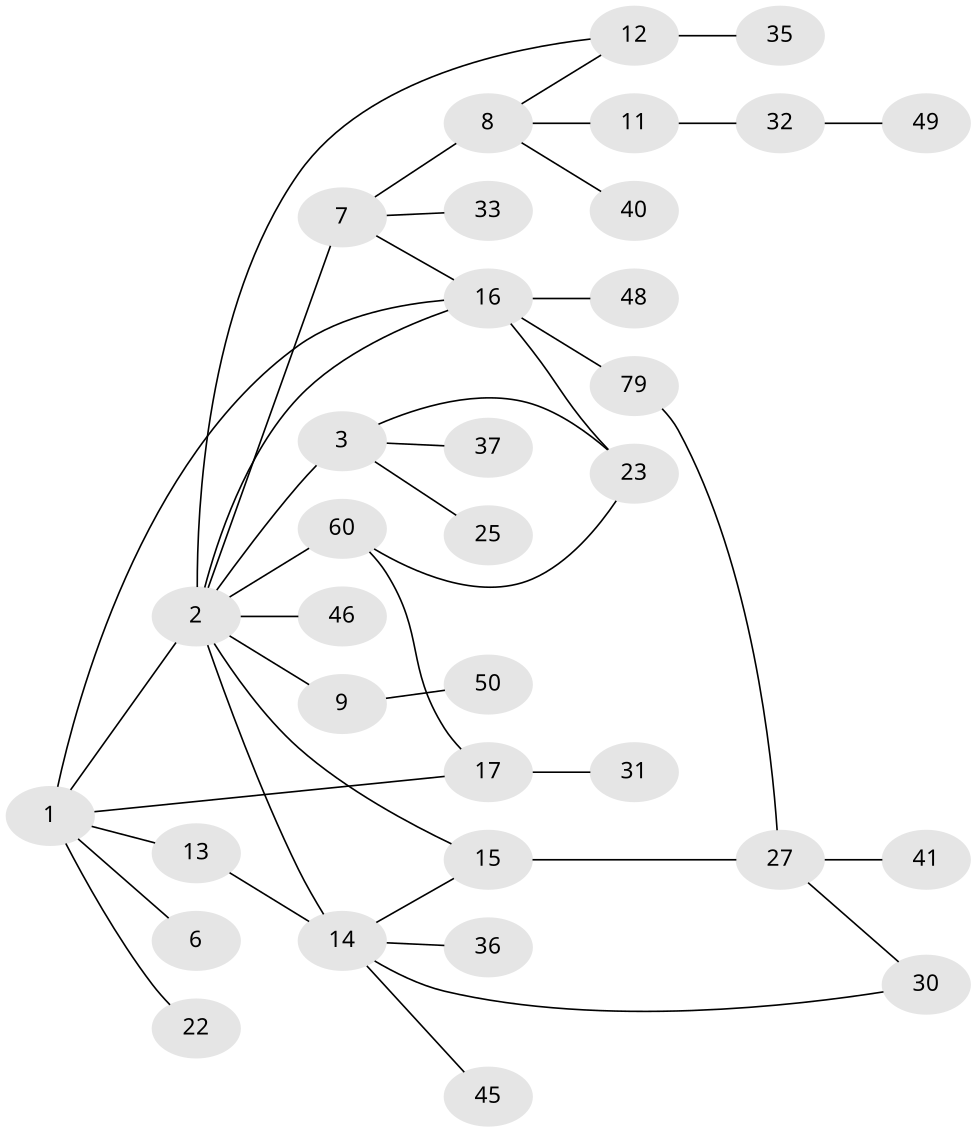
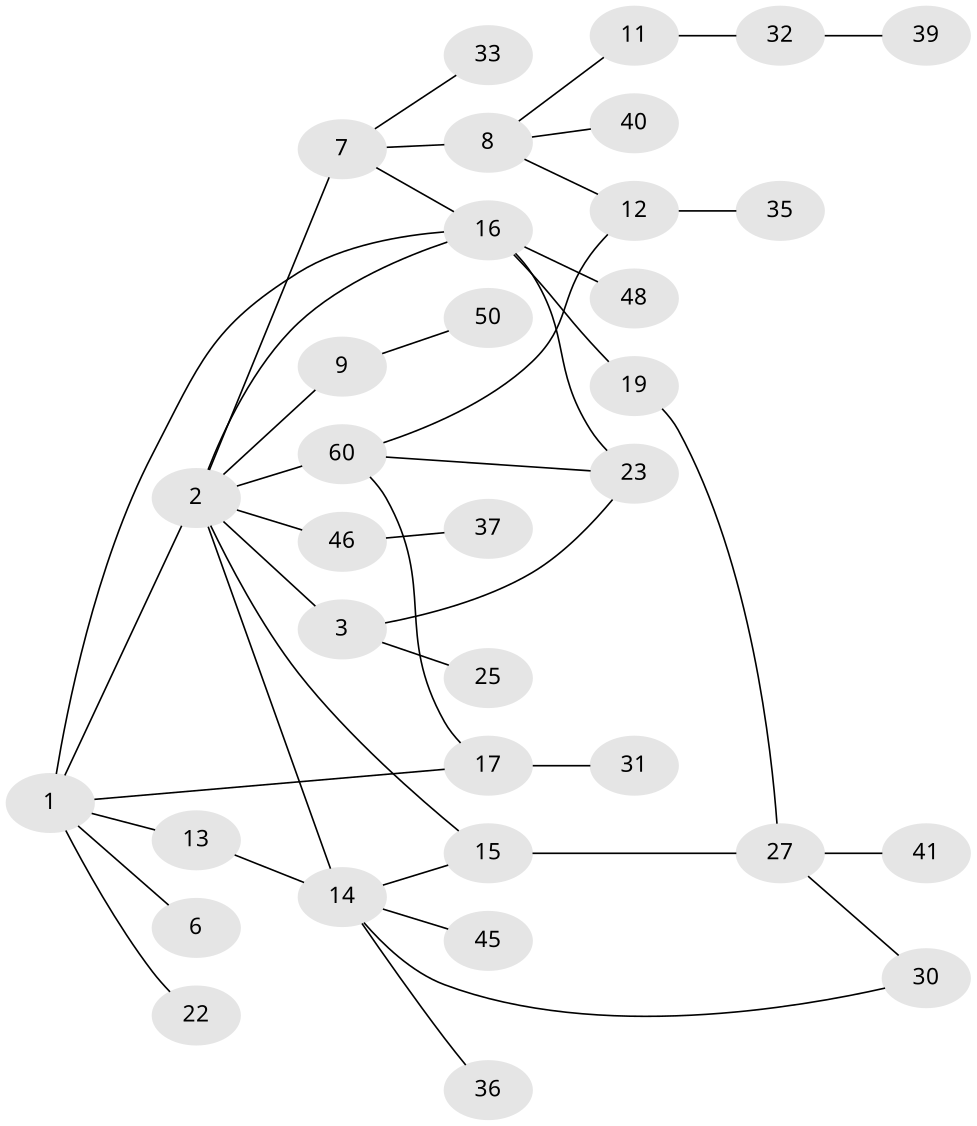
(926, 123) -> (926, 36)
(273, 217) -> (524, 369)
(634, 386) -> (634, 386)
(416, 445) -> (415, 535)
